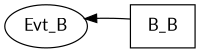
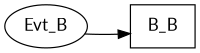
(113, 18) -> (101, 34)
